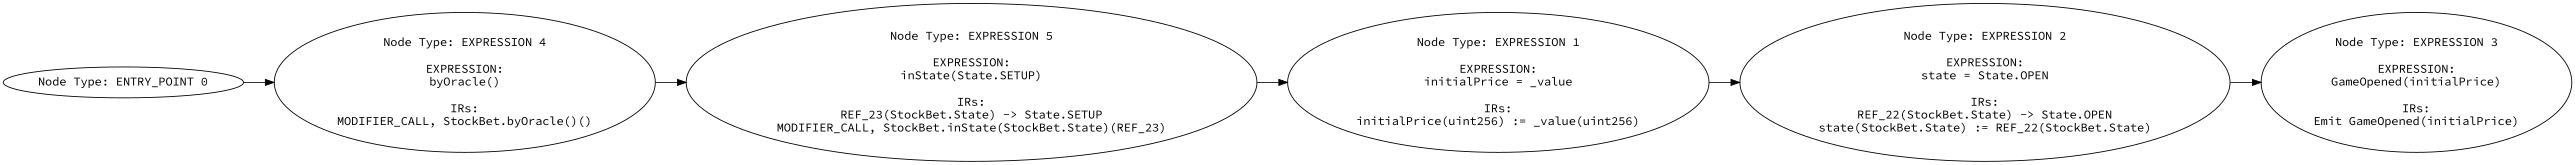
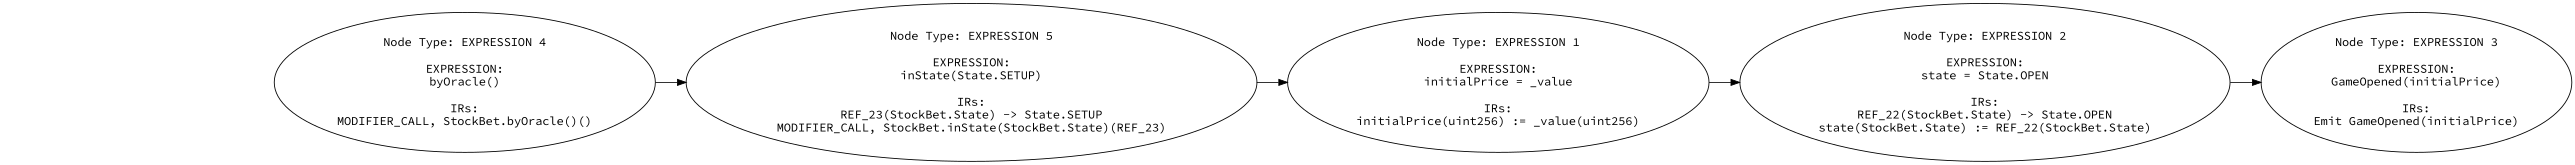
(123, 82) -> none
